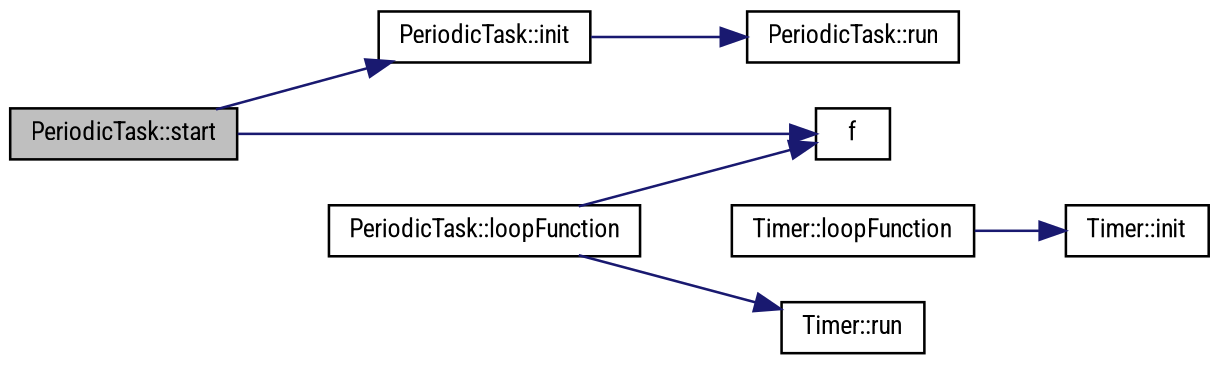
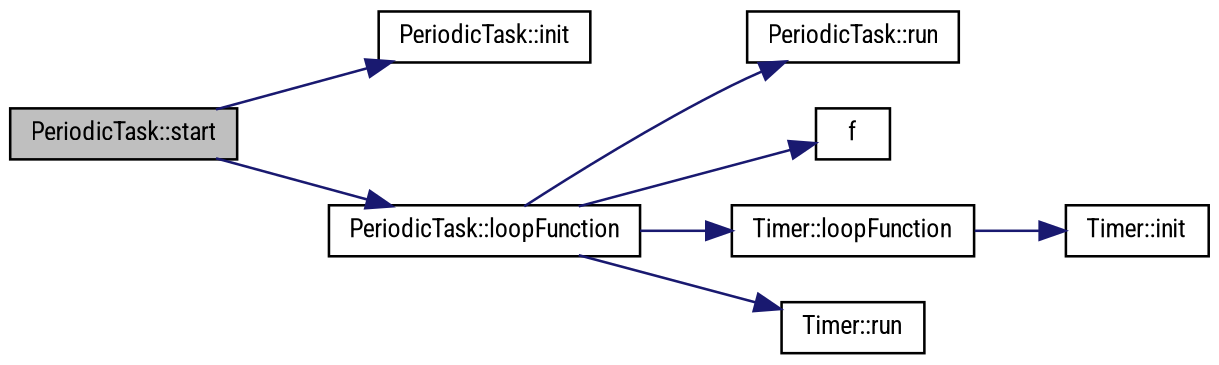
(656, 37) -> (641, 135)
(514, 134) -> (292, 179)
none -> (673, 231)
